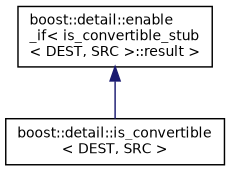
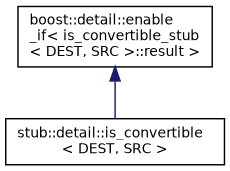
(115, 142) -> (115, 142)
